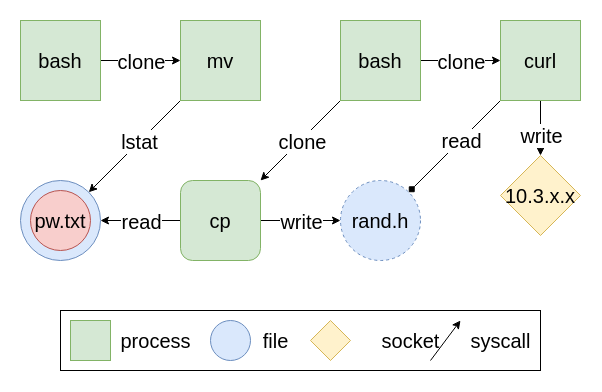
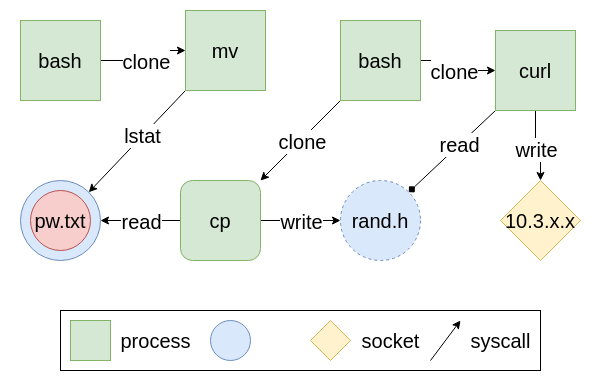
(221, 61) -> (226, 51)
(541, 61) -> (536, 71)
(541, 196) -> (541, 221)
(276, 341) -> none
(411, 341) -> (391, 341)
